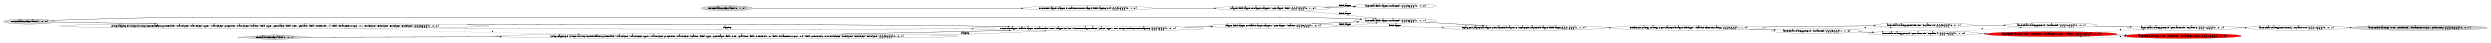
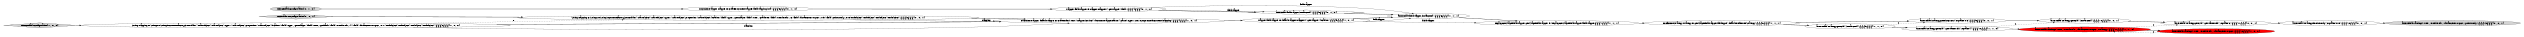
(1395, 6) -> (1306, 12)
(706, 17) -> (1368, 14)
(29, 22) -> (40, 25)
